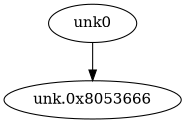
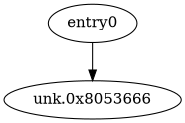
(93, 23) -> (93, 23)
